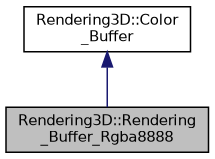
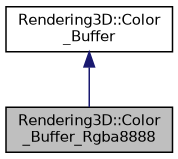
(107, 130) -> (89, 130)
